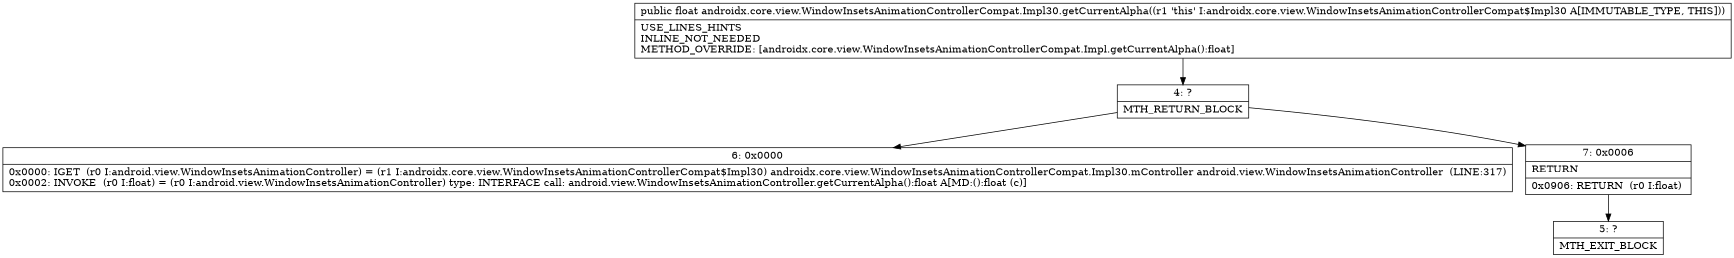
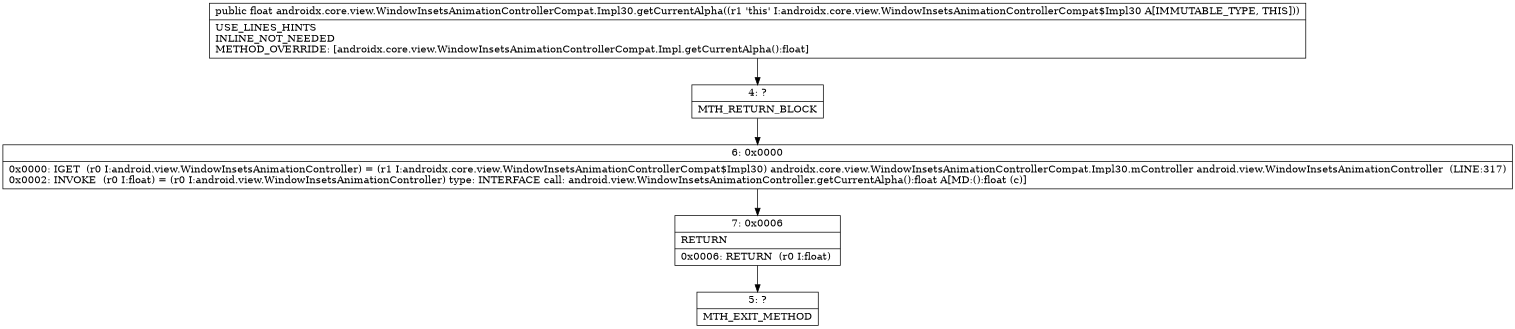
(1384, 123) -> (758, 199)
(1608, 186) -> (758, 257)
(1608, 246) -> (758, 317)
